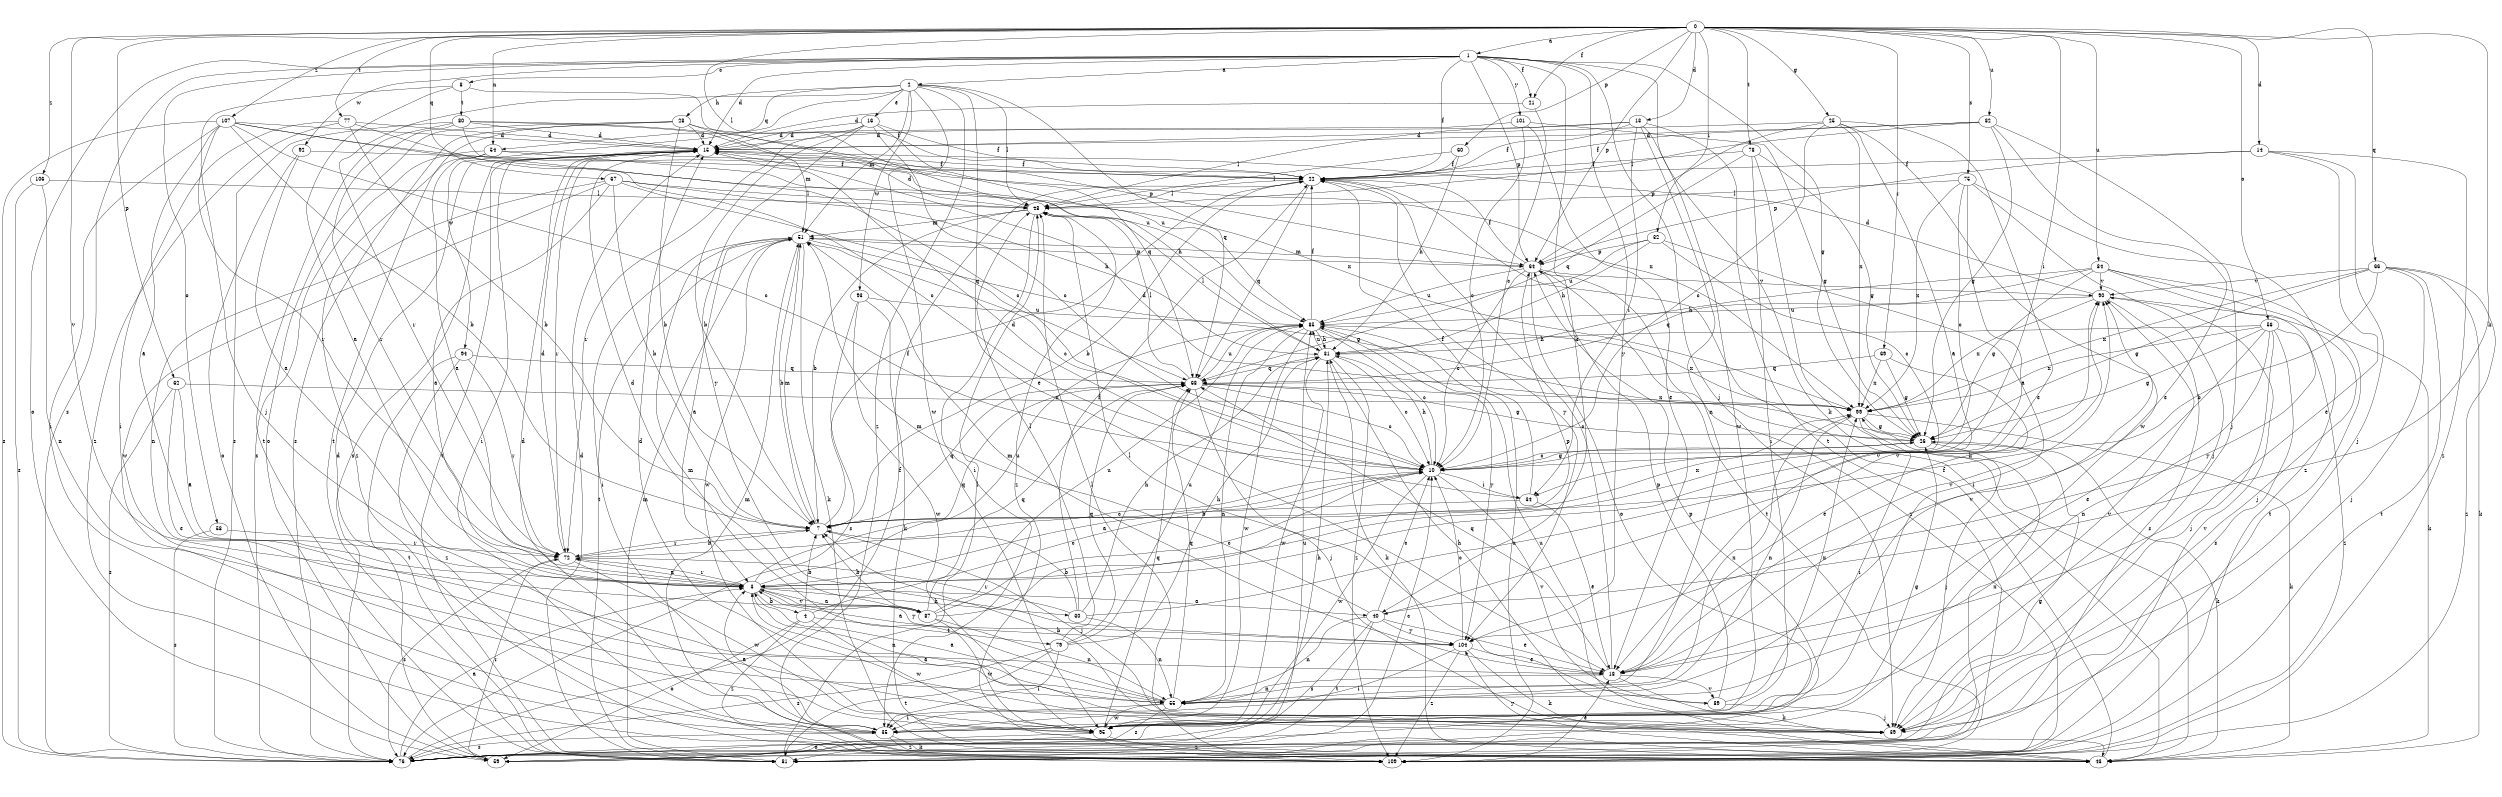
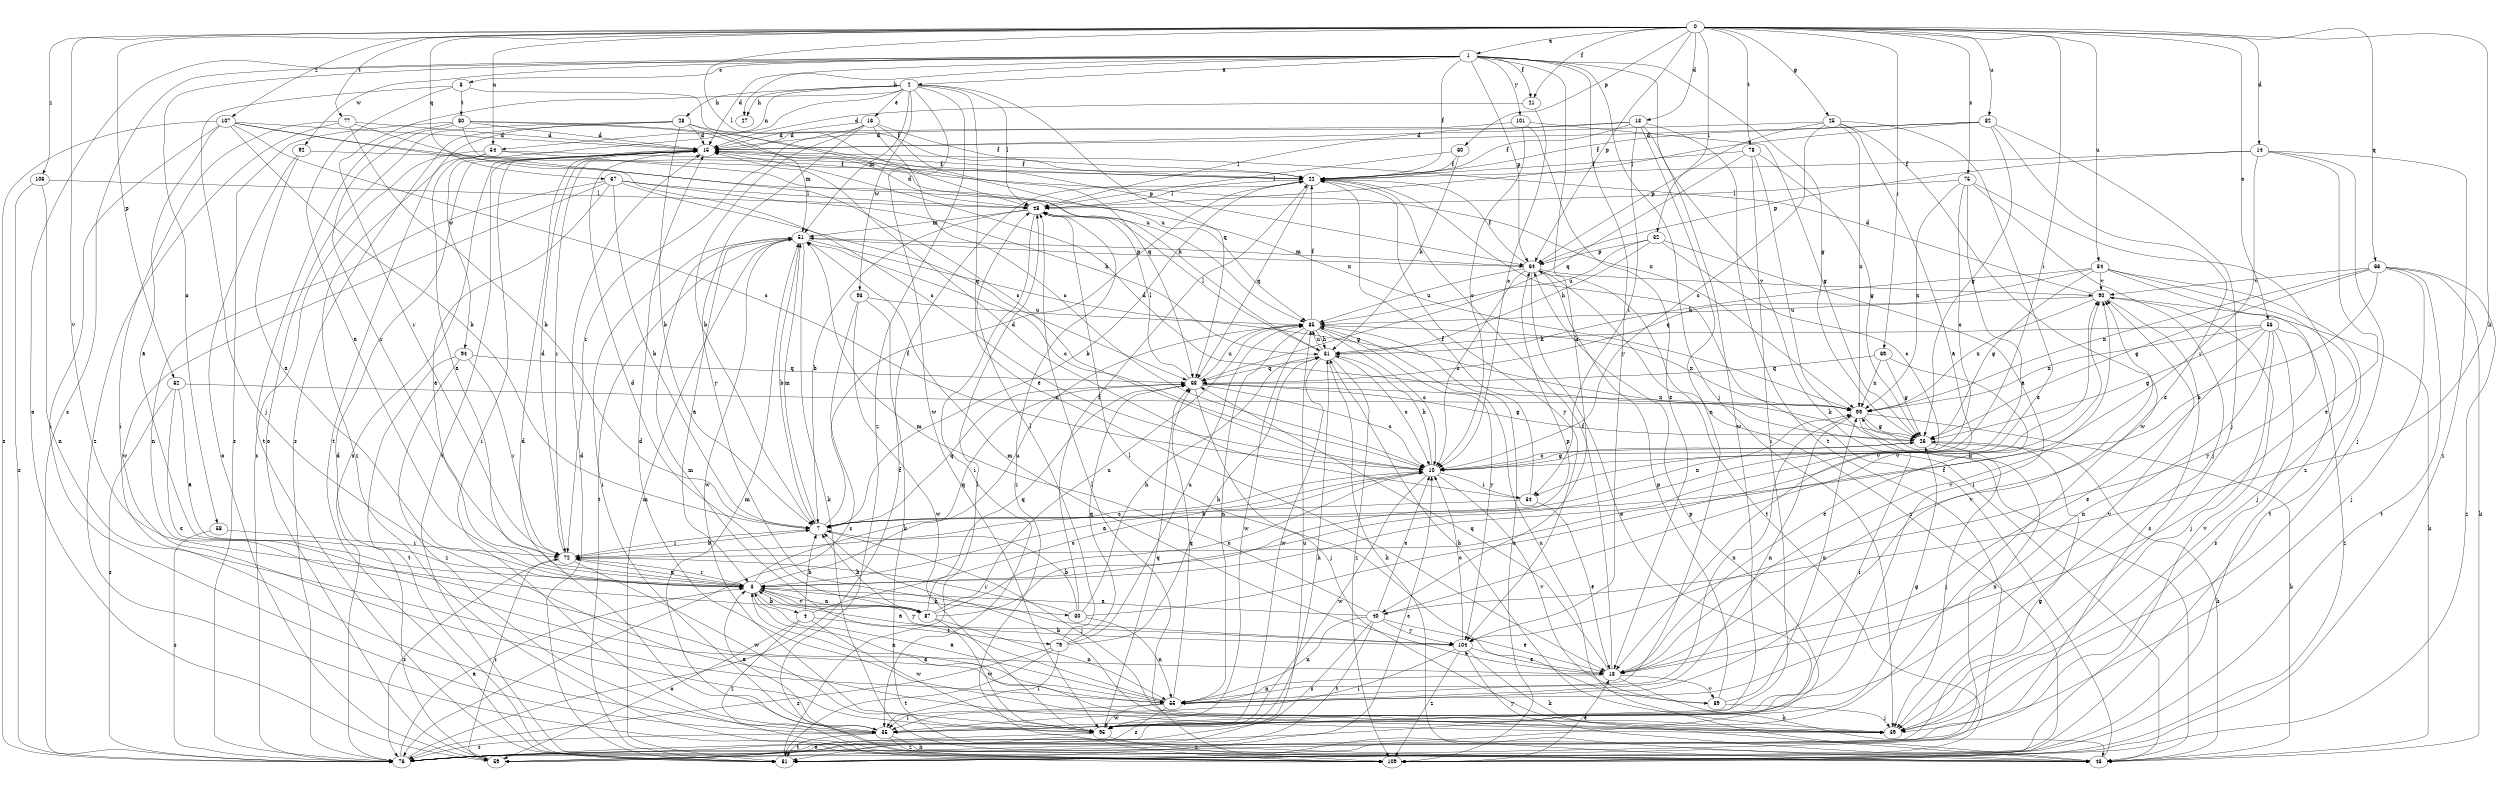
none -> (745, 121)
(767, 121) -> (767, 121)
(335, 365) -> (1560, 526)
(1583, 427) -> (1583, 427)
(1062, 597) -> (1066, 602)
none -> (828, 737)
